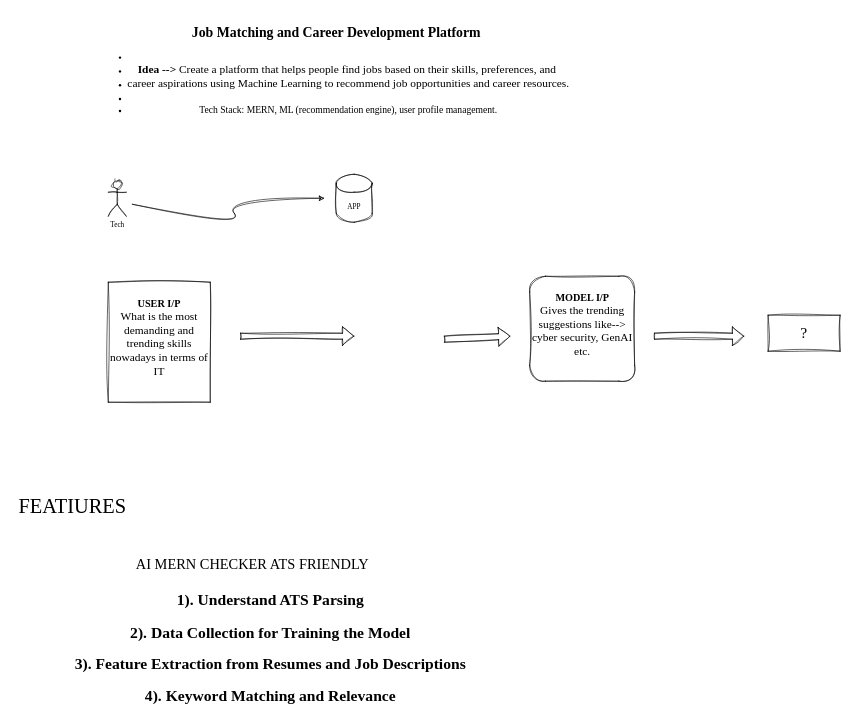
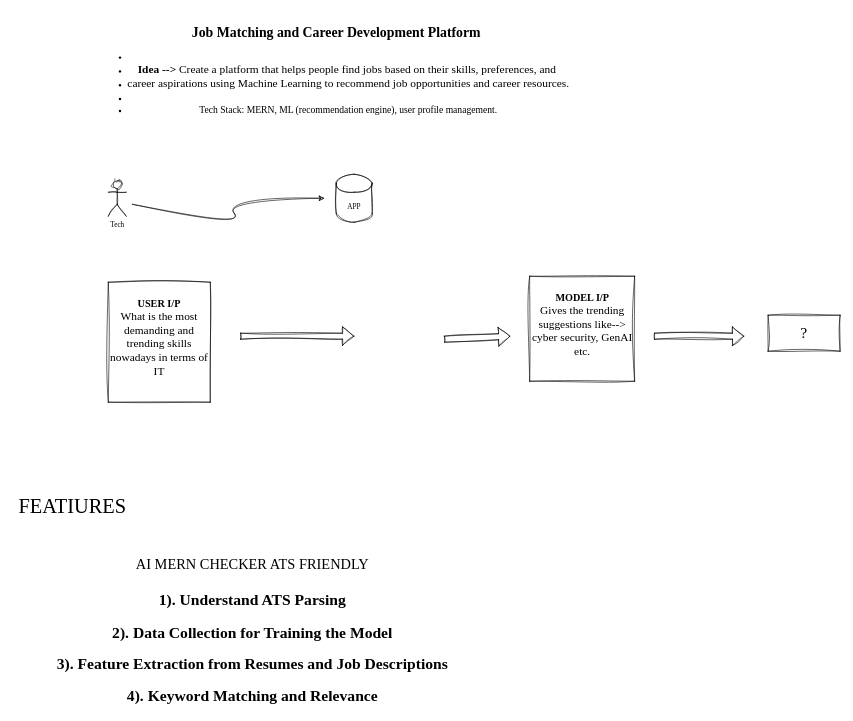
(582, 329) -> (582, 329)
(270, 648) -> (252, 648)
